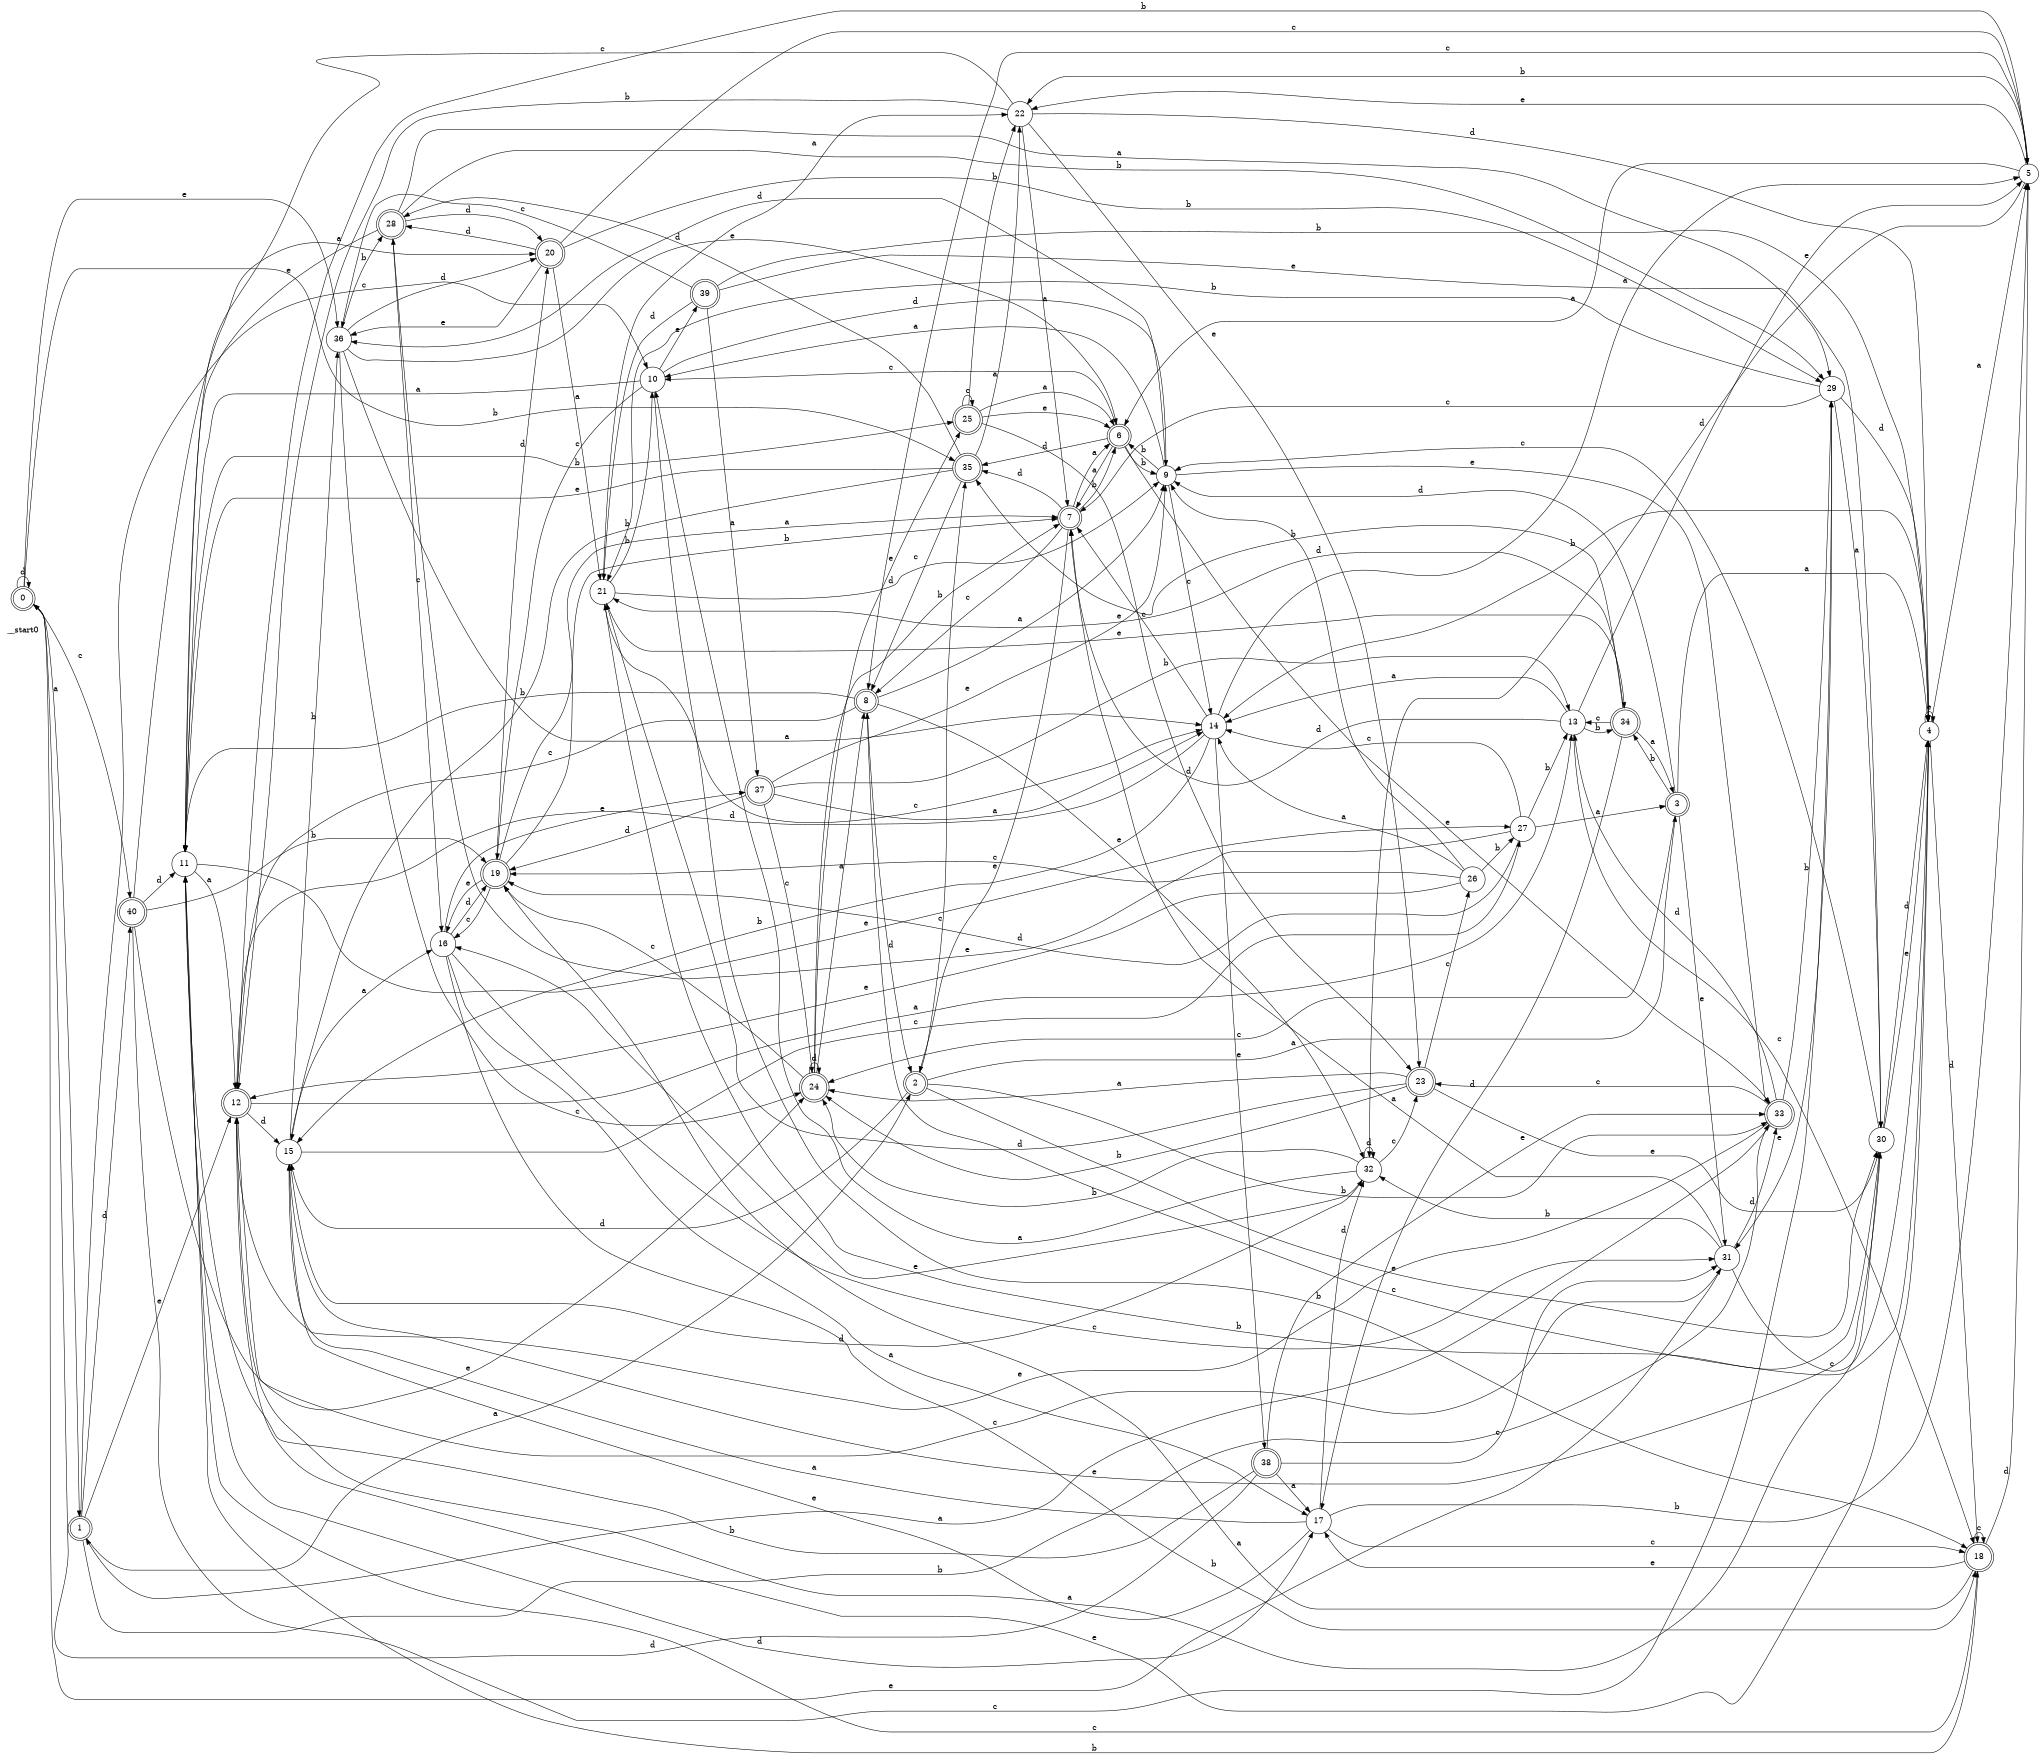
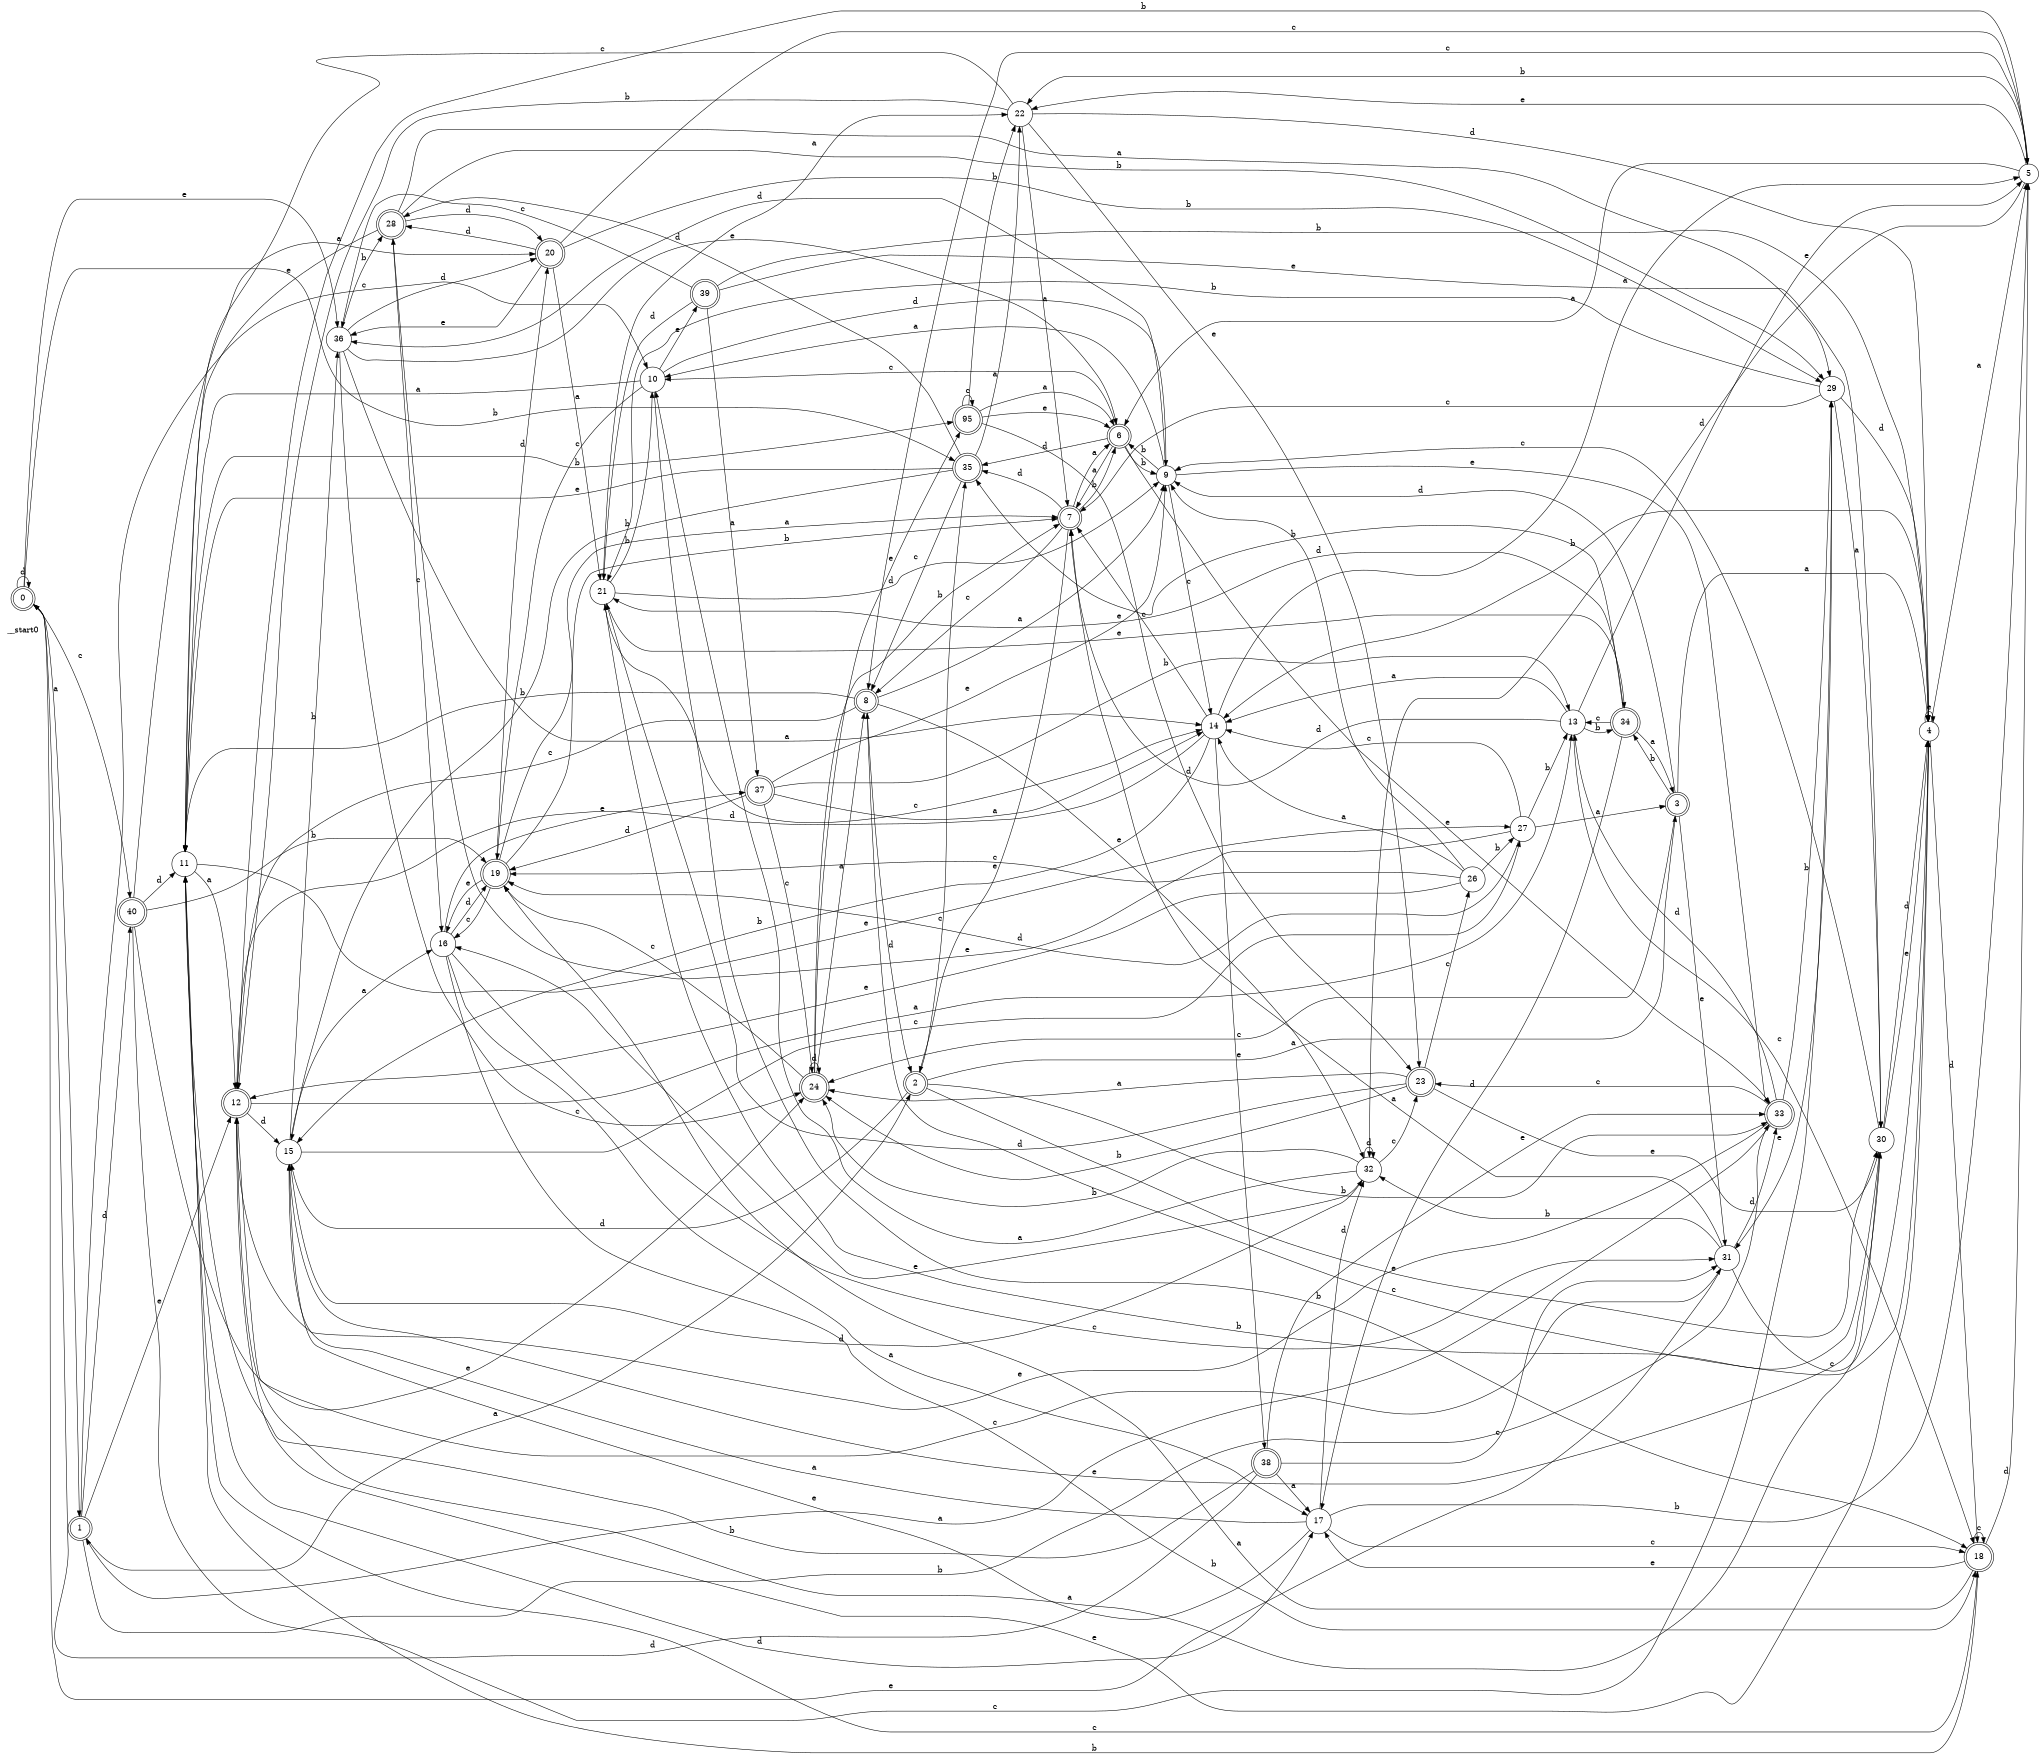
(968, 420) -> (968, 420)
